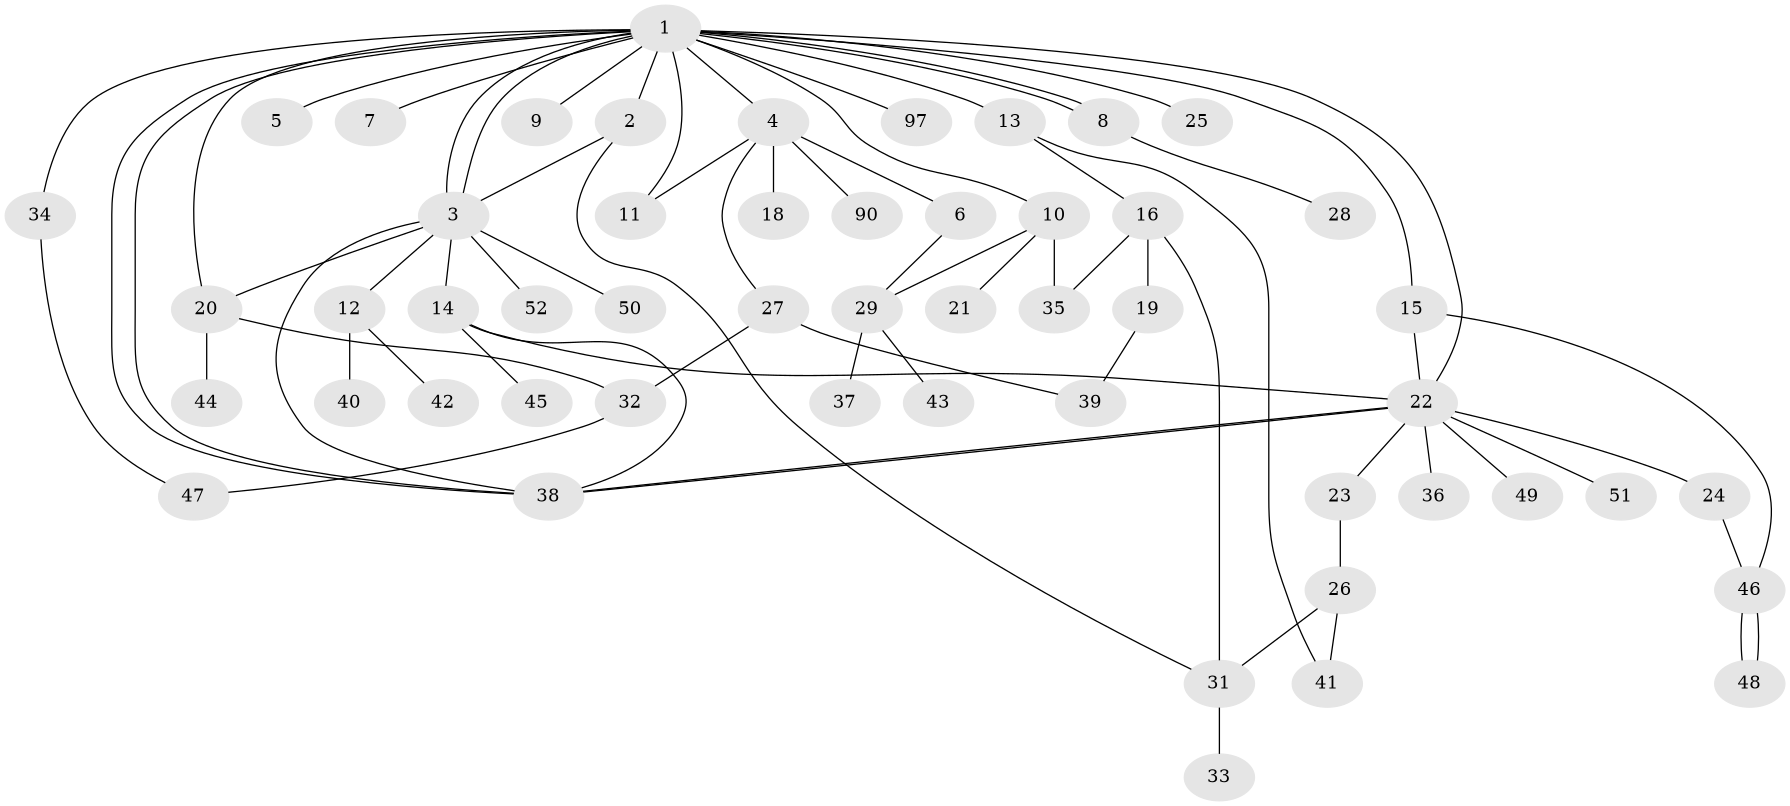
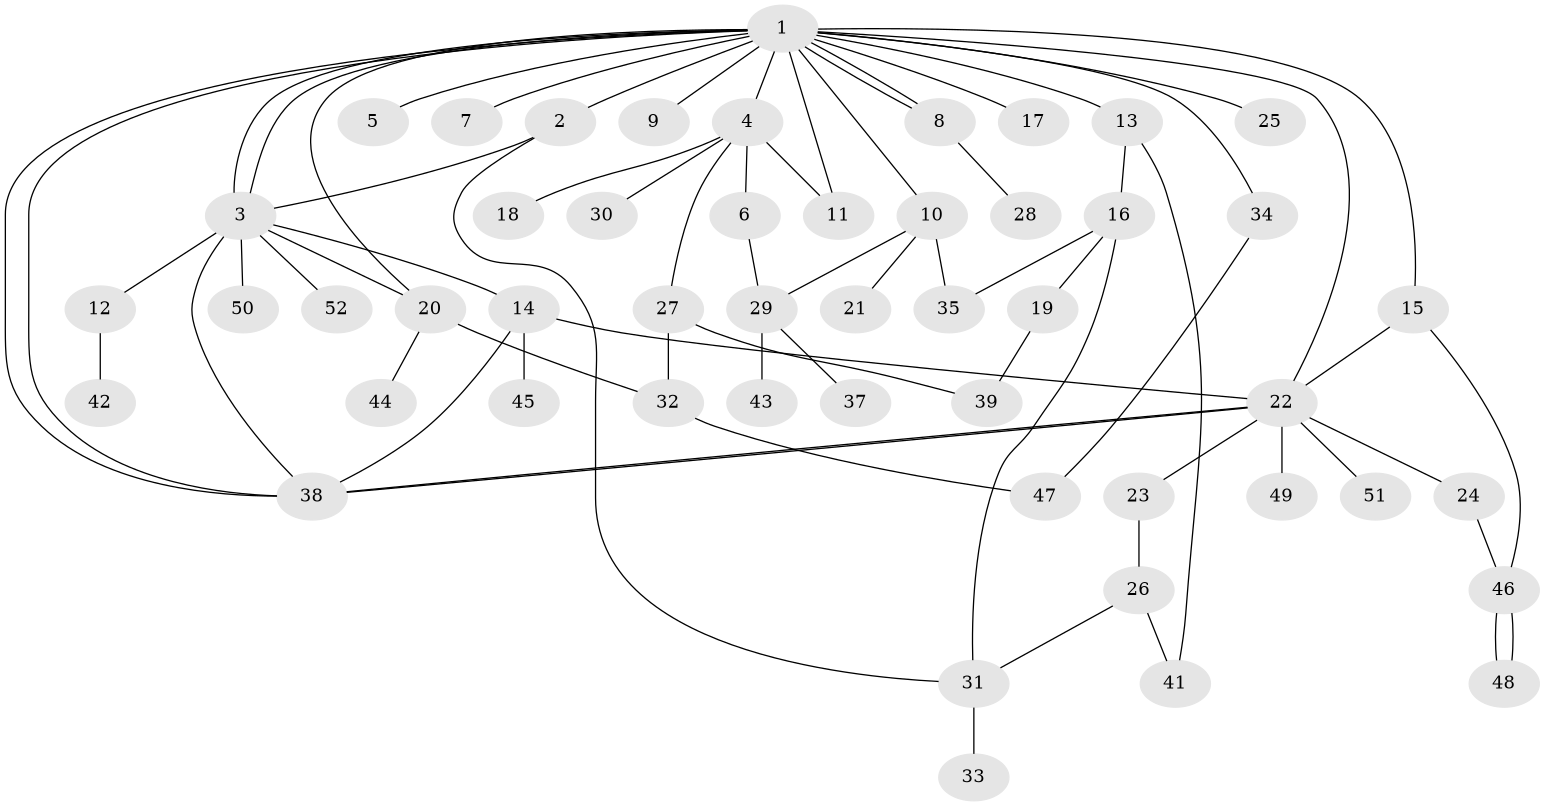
(916, 122) -> (1034, 122)
(867, 216) -> (602, 216)
(350, 403) -> none
(1434, 497) -> none
